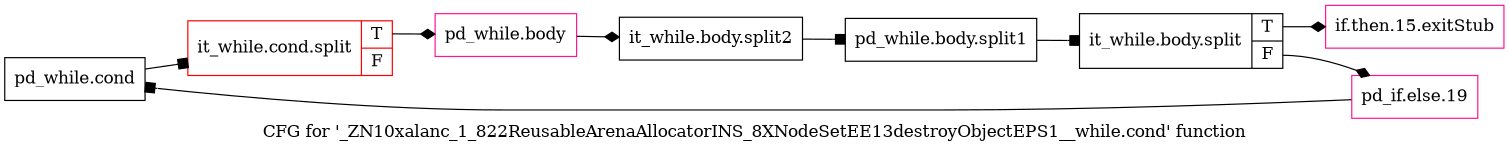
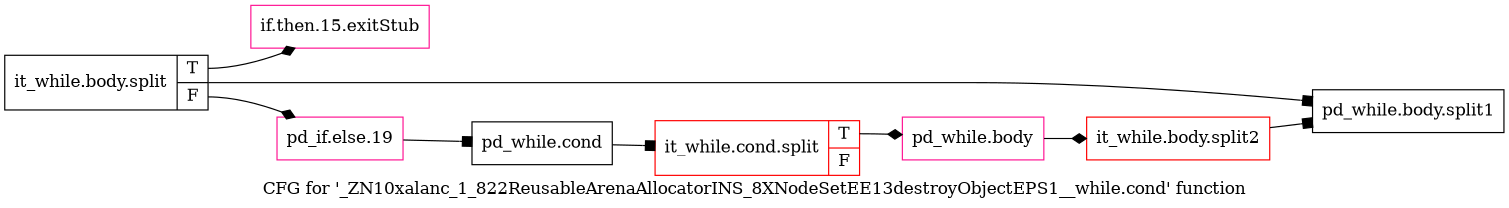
(711, 39) -> (1178, 139)
(1052, 40) -> (755, 83)
